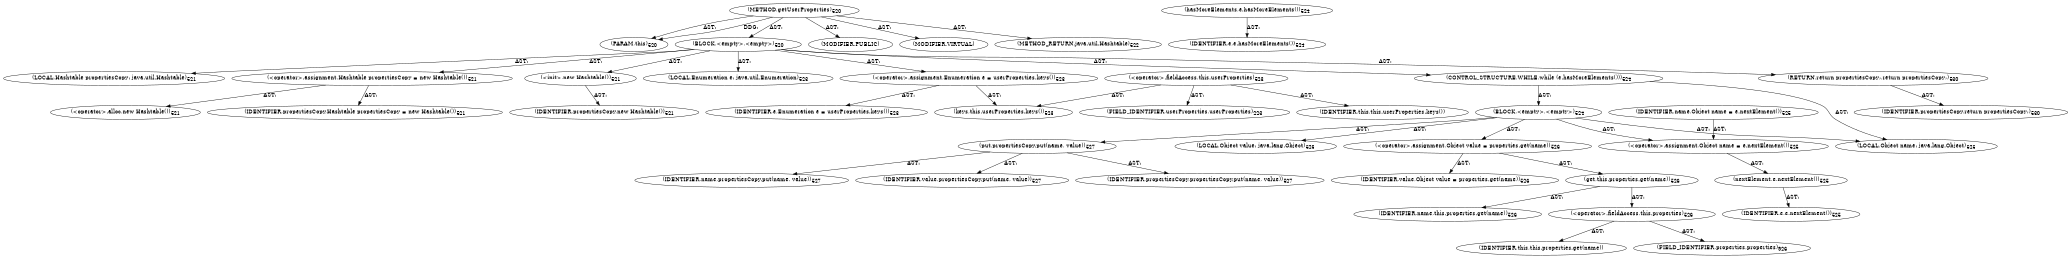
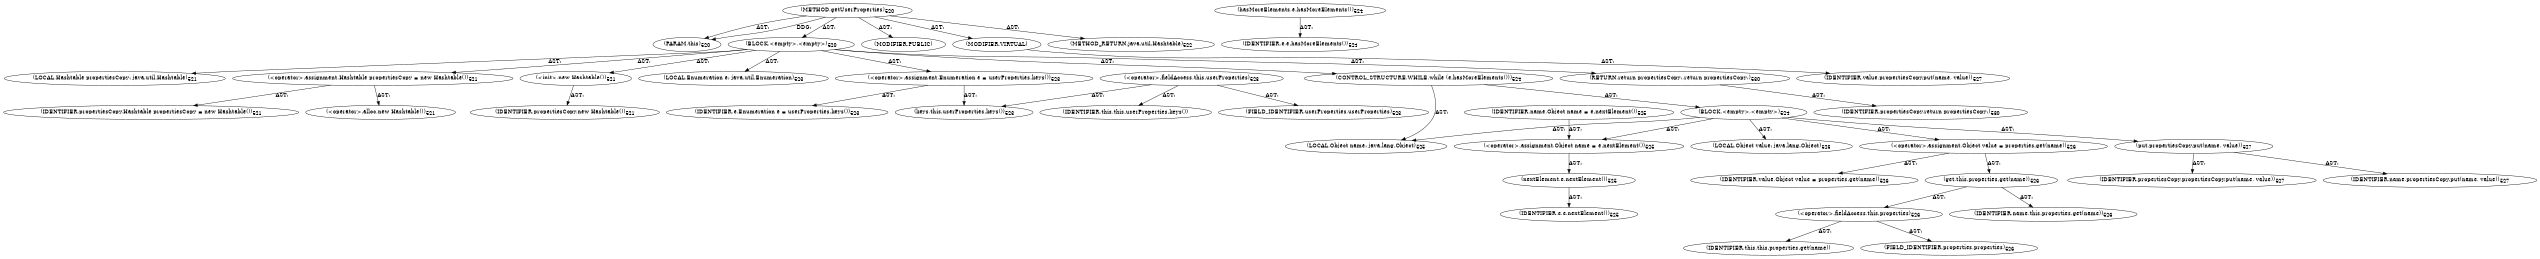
(1258, 112) -> (1397, 112)
(1002, 162) -> (1426, 60)
(1783, 248) -> (2010, 248)
